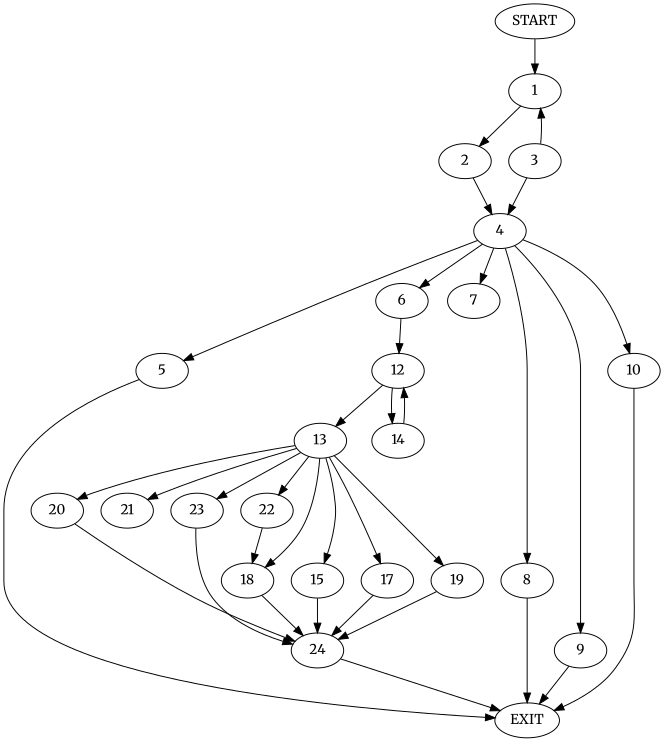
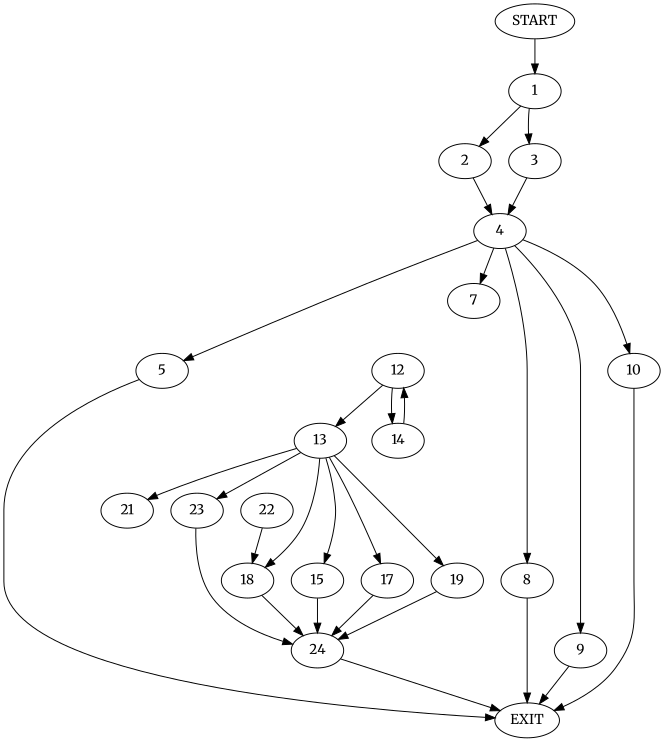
(541, 131) -> (528, 121)
(402, 301) -> none
(297, 472) -> none
(57, 511) -> none
